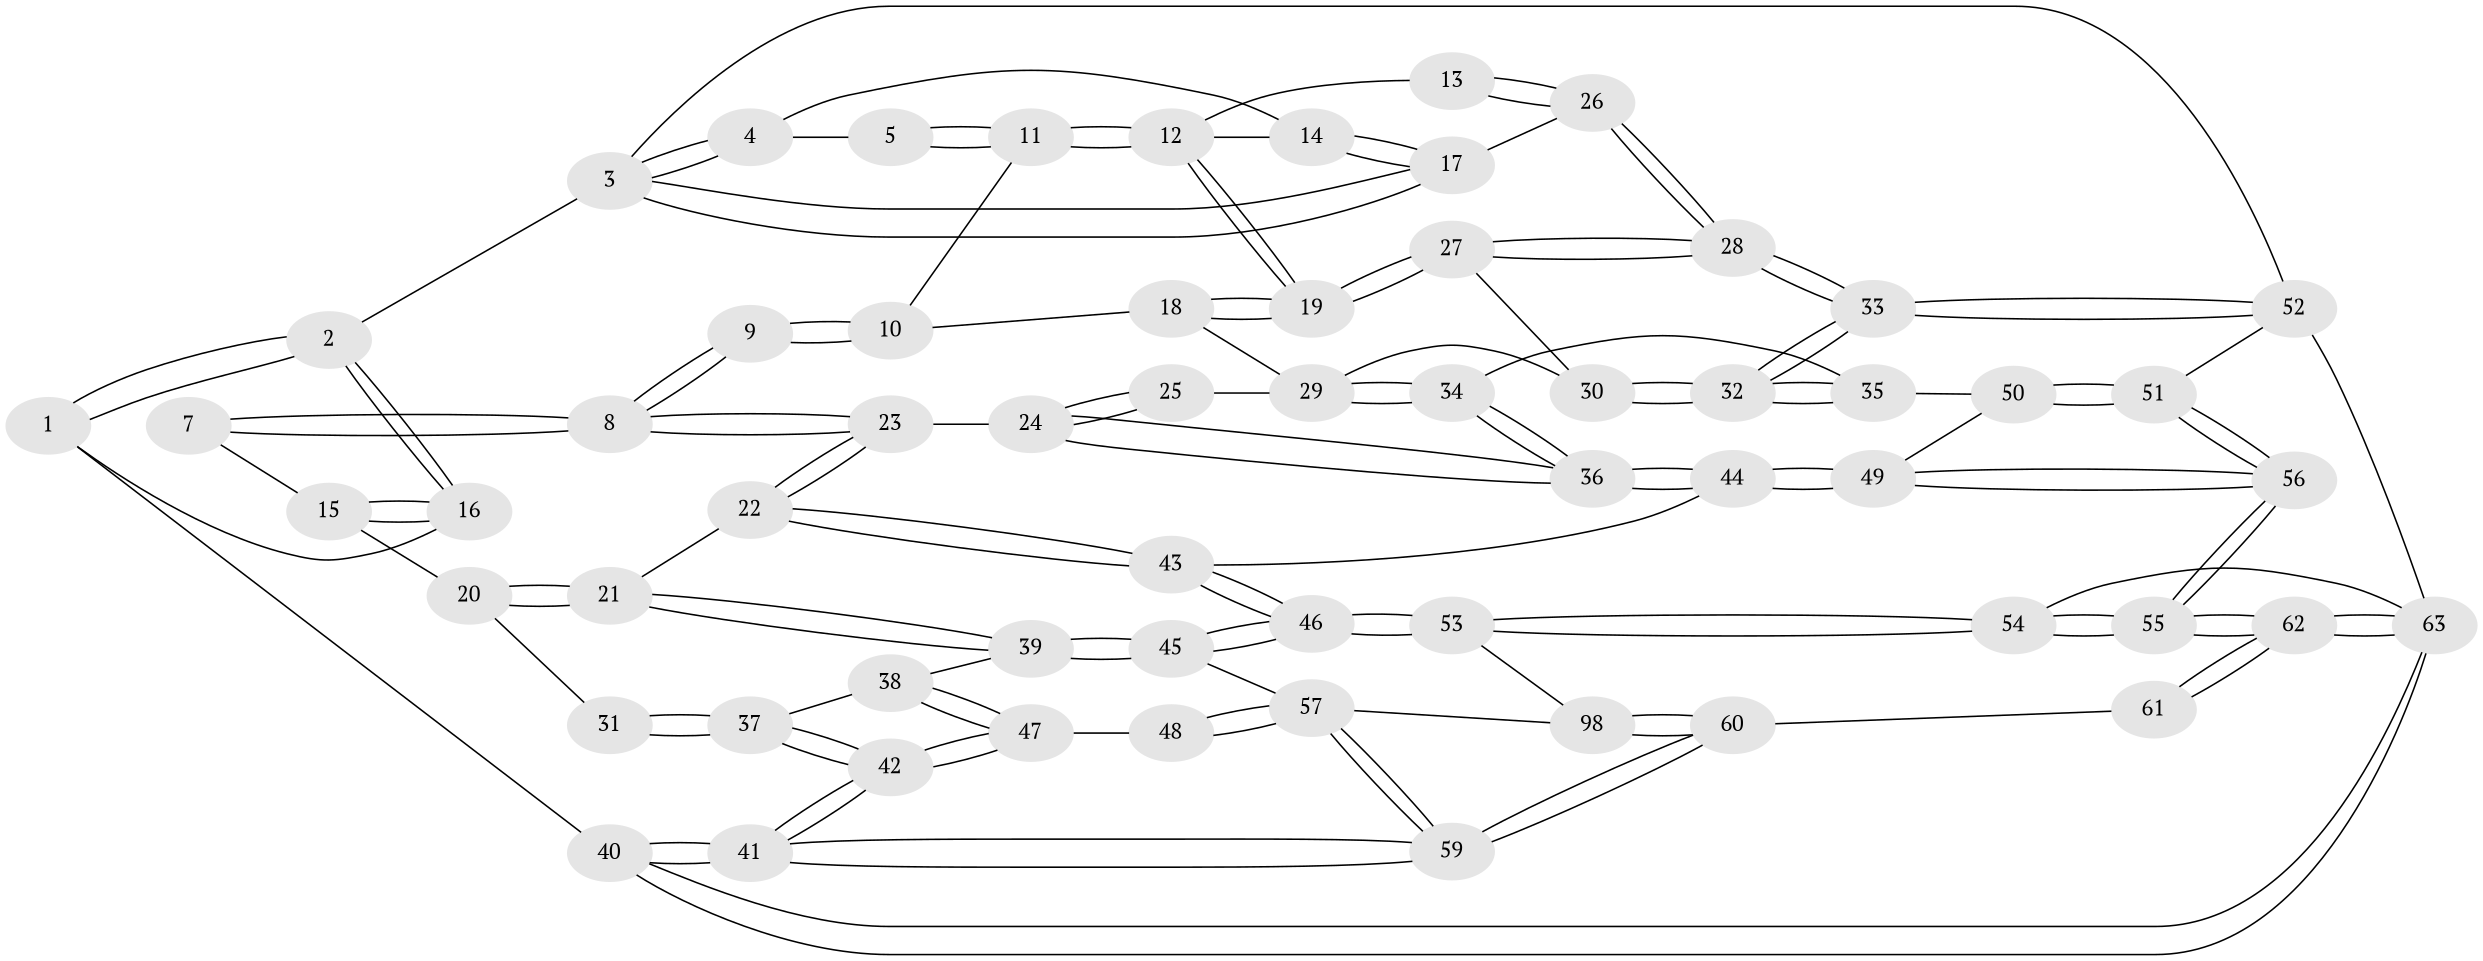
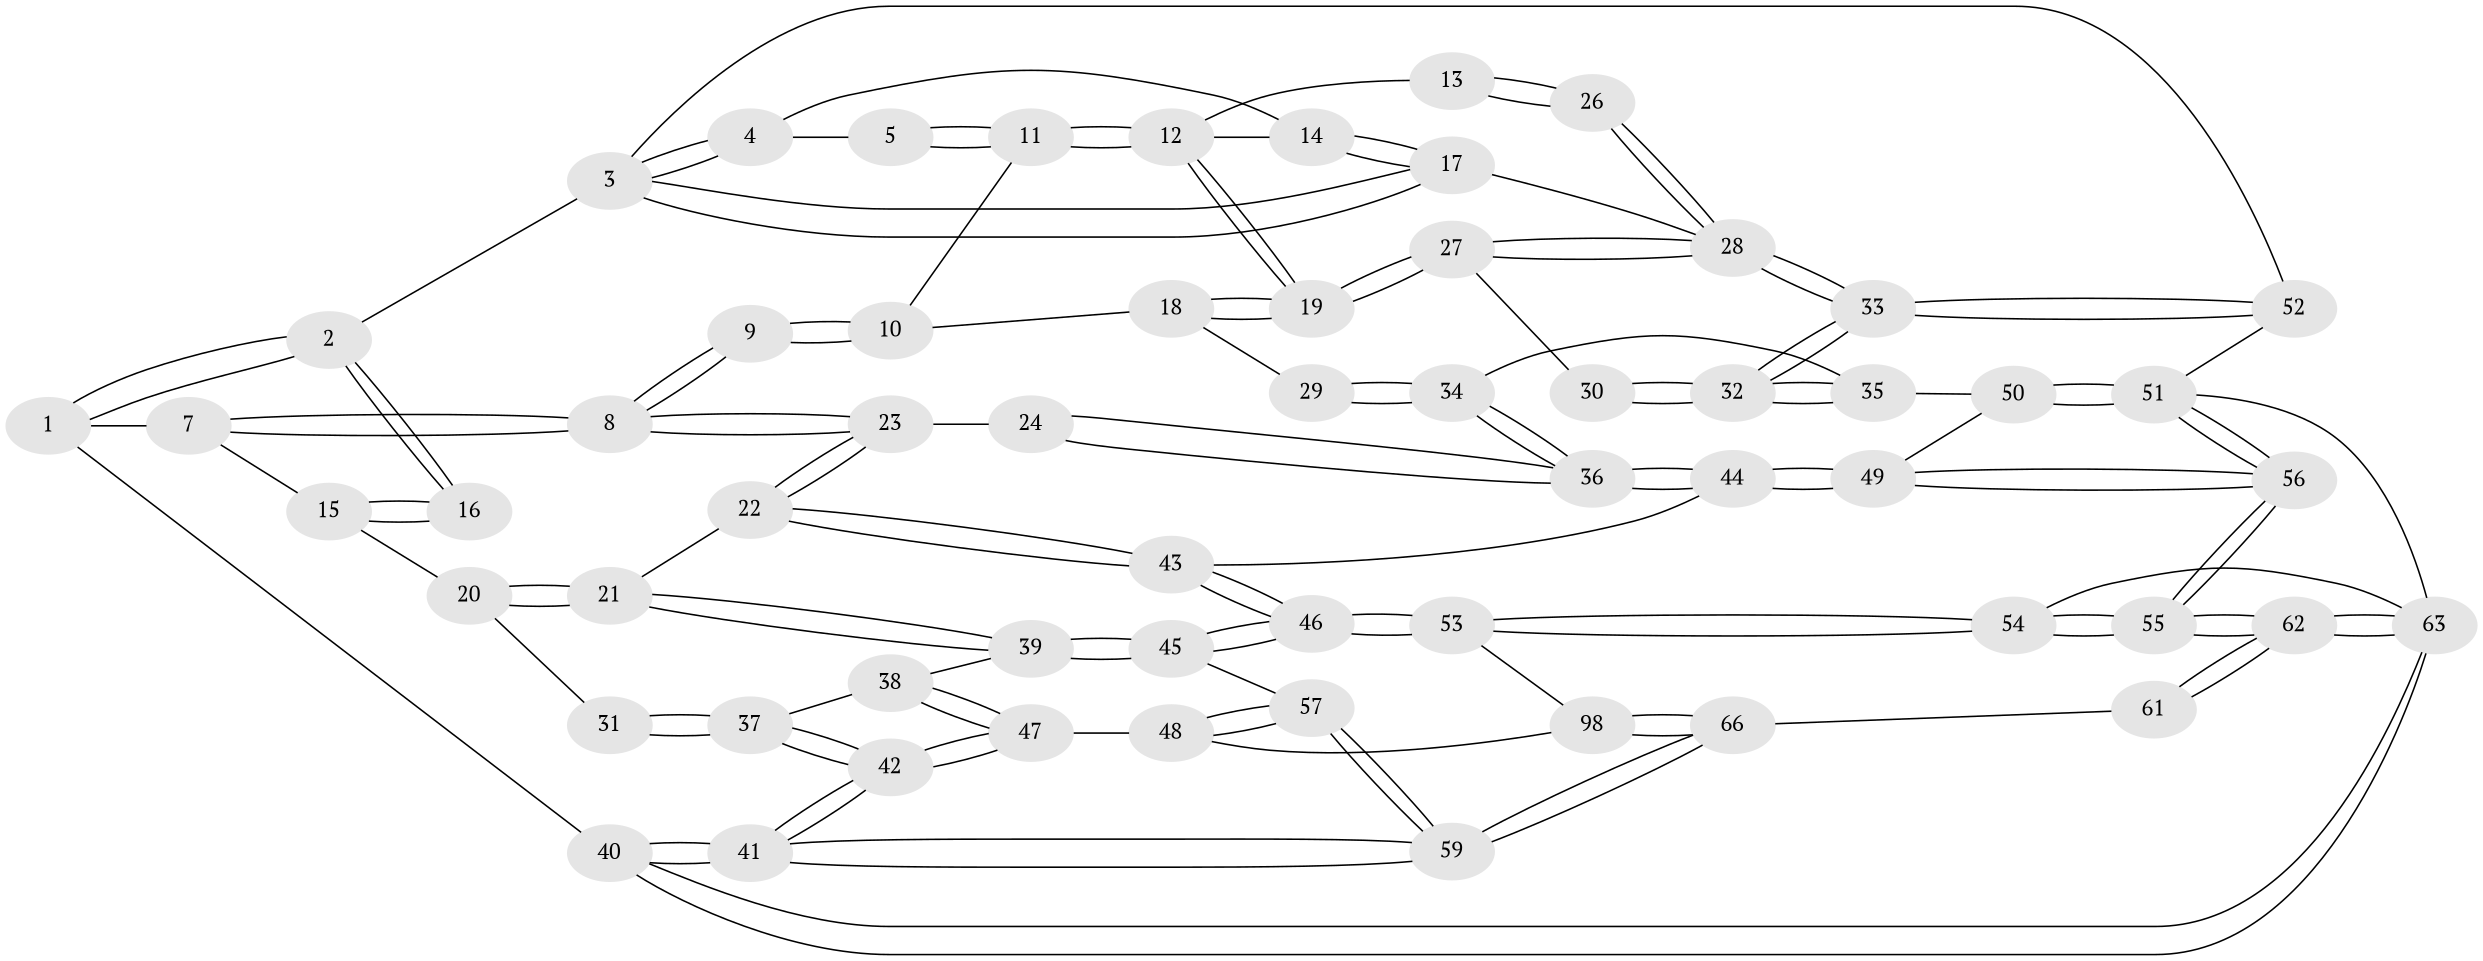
(1522, 134) -> (1595, 202)
(1452, 345) -> none
(1171, 393) -> none
(2374, 464) -> (2350, 451)
(248, 541) -> (119, 426)
(1452, 717) -> (1382, 751)
(1733, 725) -> (1733, 725)
